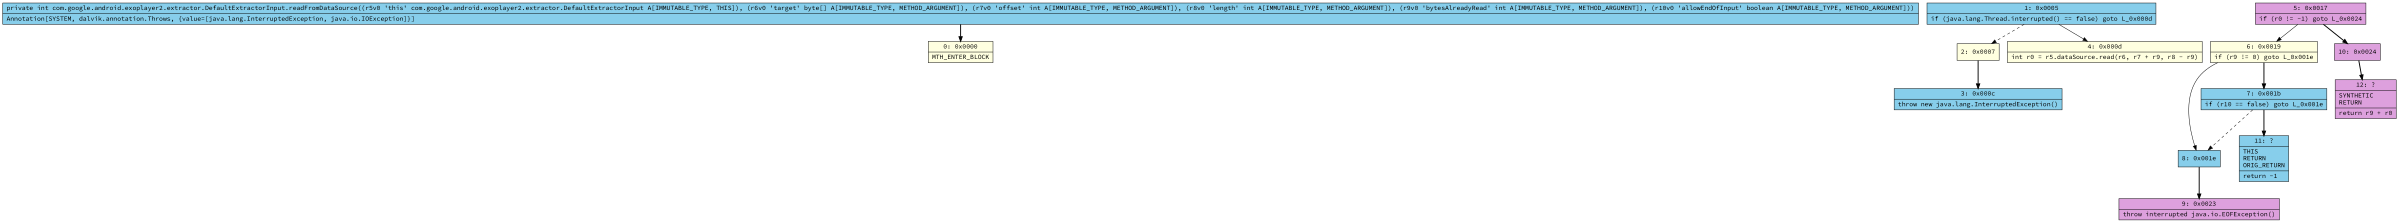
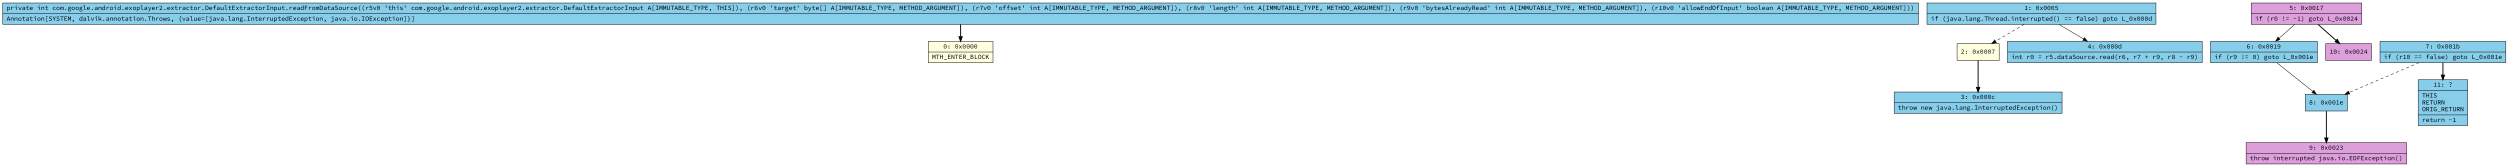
(2105, 52) -> (2105, 52)
(2264, 52) -> (2264, 52)
(2264, 73) -> none
(2366, 99) -> none
